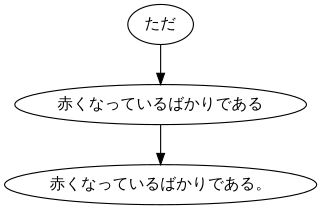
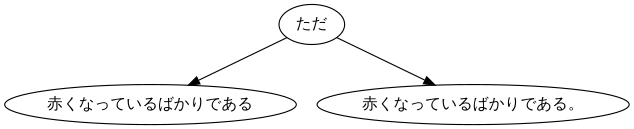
(161, 139) -> (381, 59)
